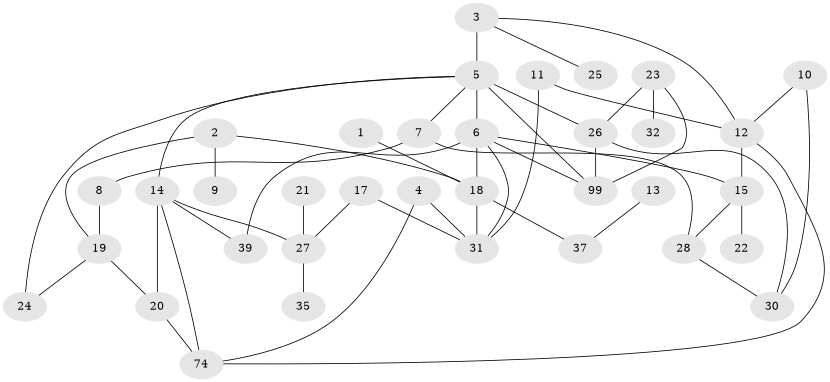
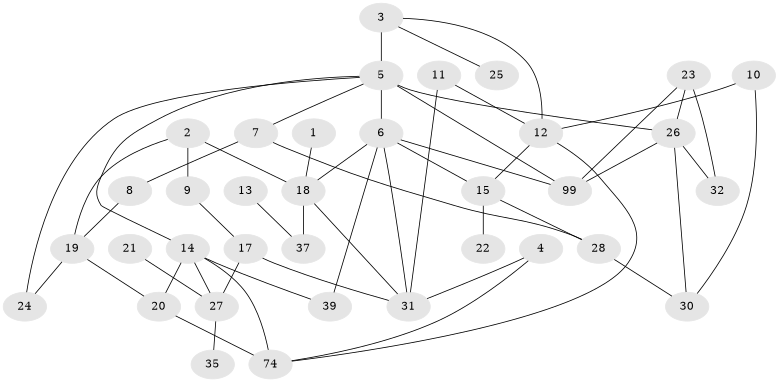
none -> (696, 162)
none -> (217, 220)
